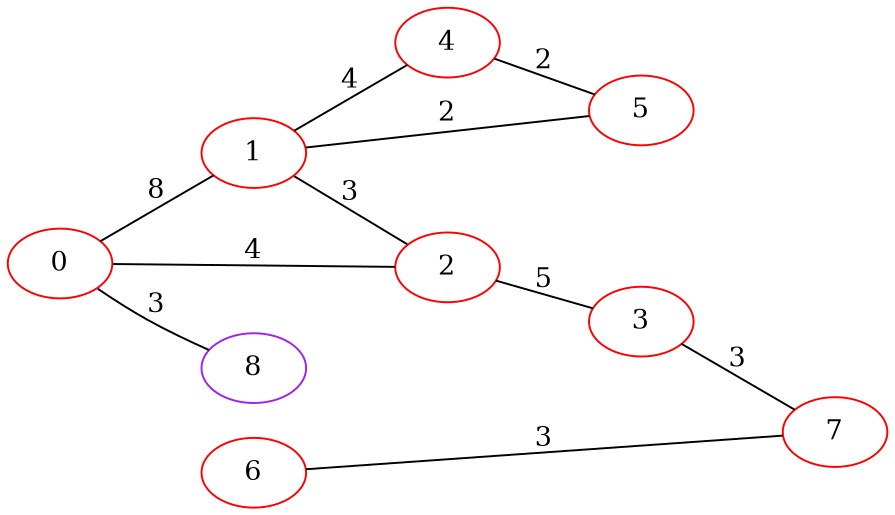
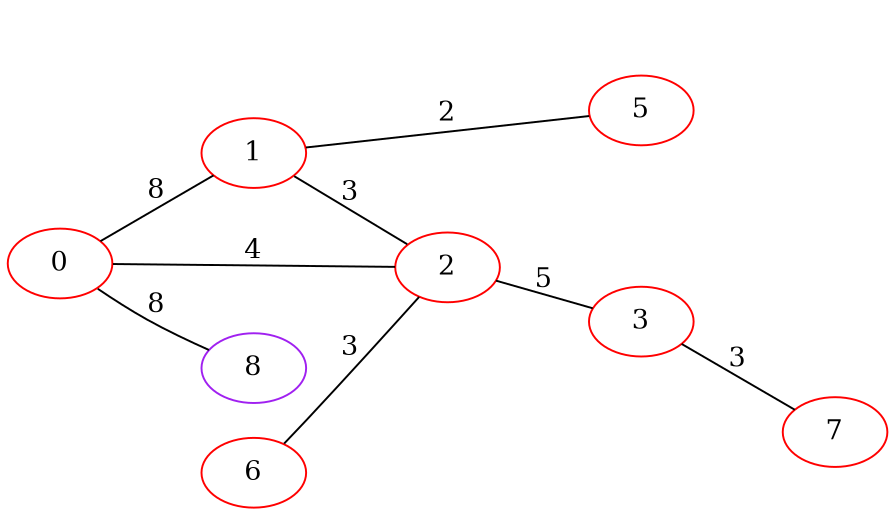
(448, 43) -> none
(157, 305) -> (157, 305)
(544, 452) -> (352, 371)
